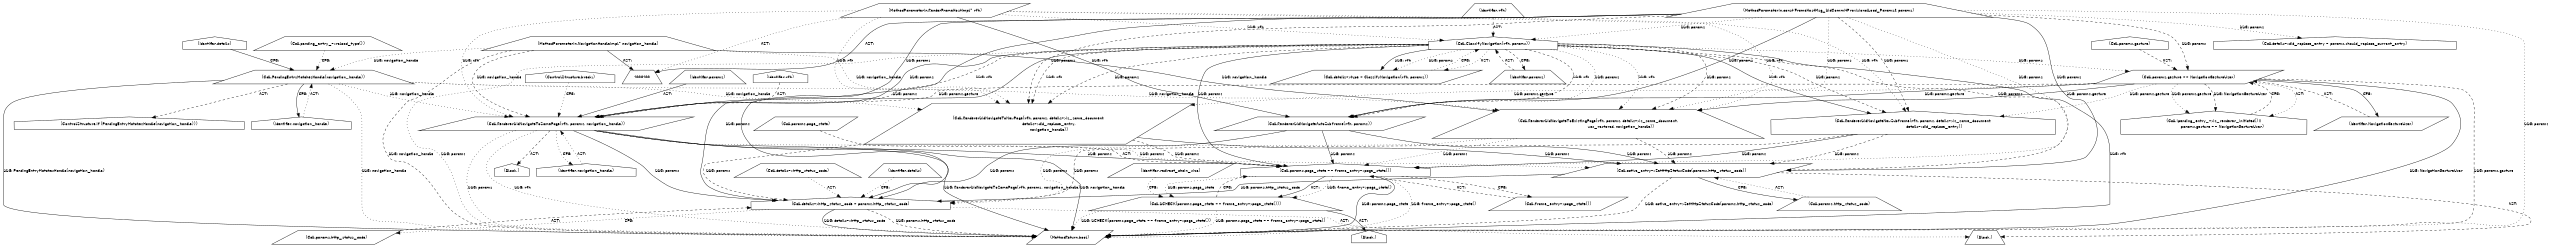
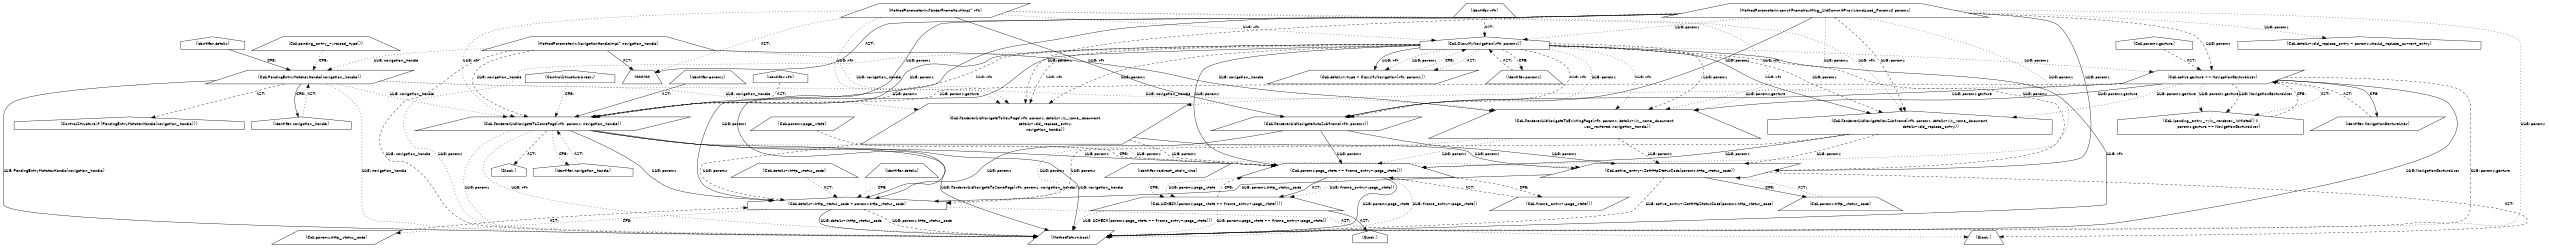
(314, 77) -> (310, 77)
(2189, 77) -> (2213, 77)
(1128, 154) -> (1124, 154)
(1336, 171) -> (1346, 171)
